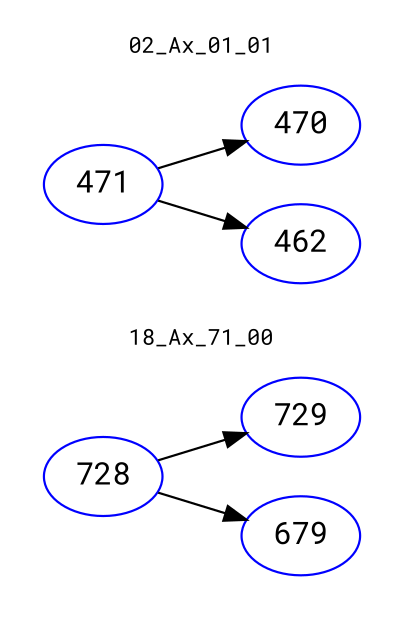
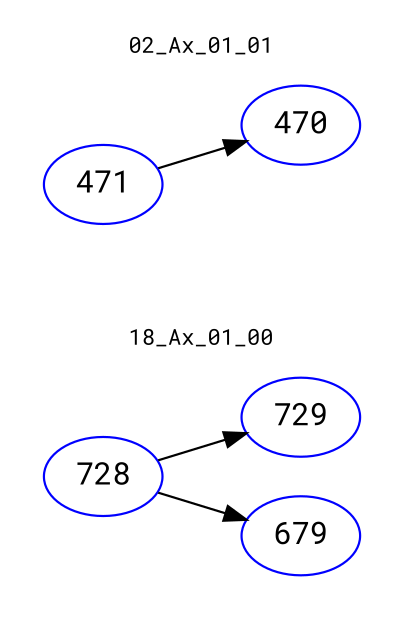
(301, 244) -> none
(202, 339) -> (202, 339)
